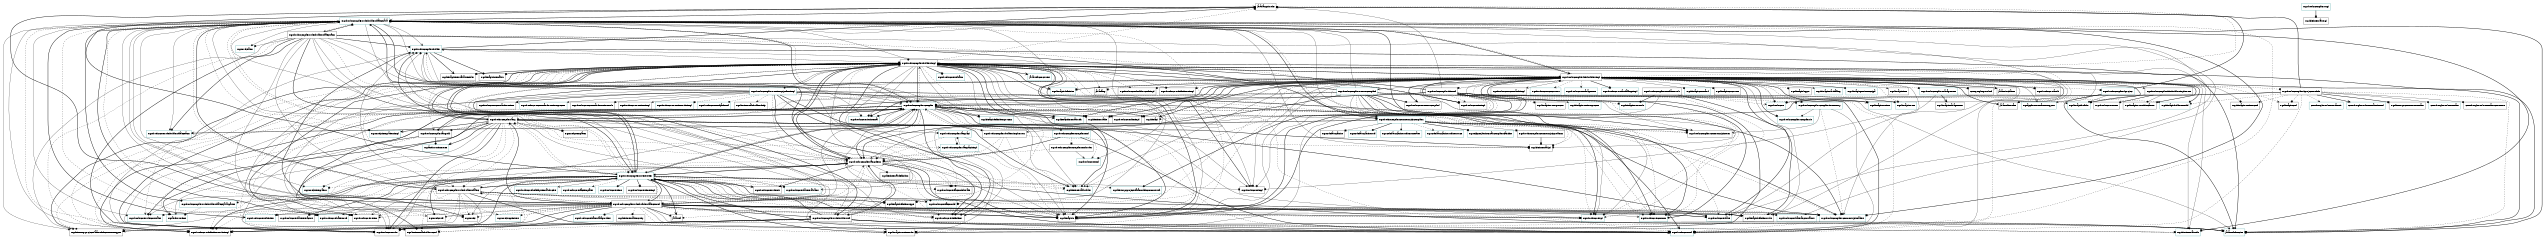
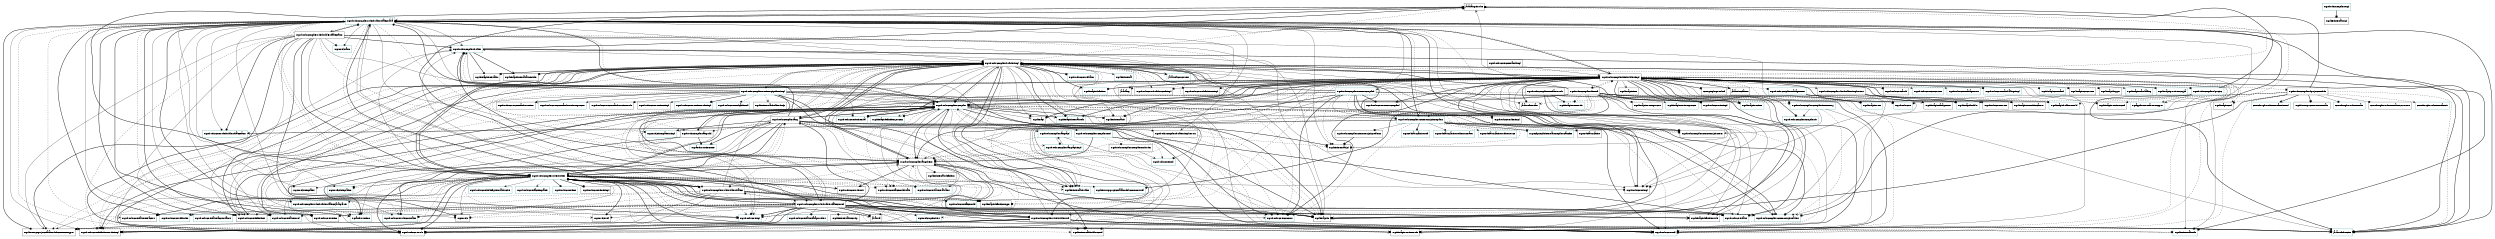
(25, 31) -> (30, 28)
(1109, 74) -> (1135, 72)
none -> (1124, 77)
(1546, 84) -> (1566, 72)
(723, 98) -> (729, 98)
none -> (145, 107)
(539, 126) -> (419, 180)
